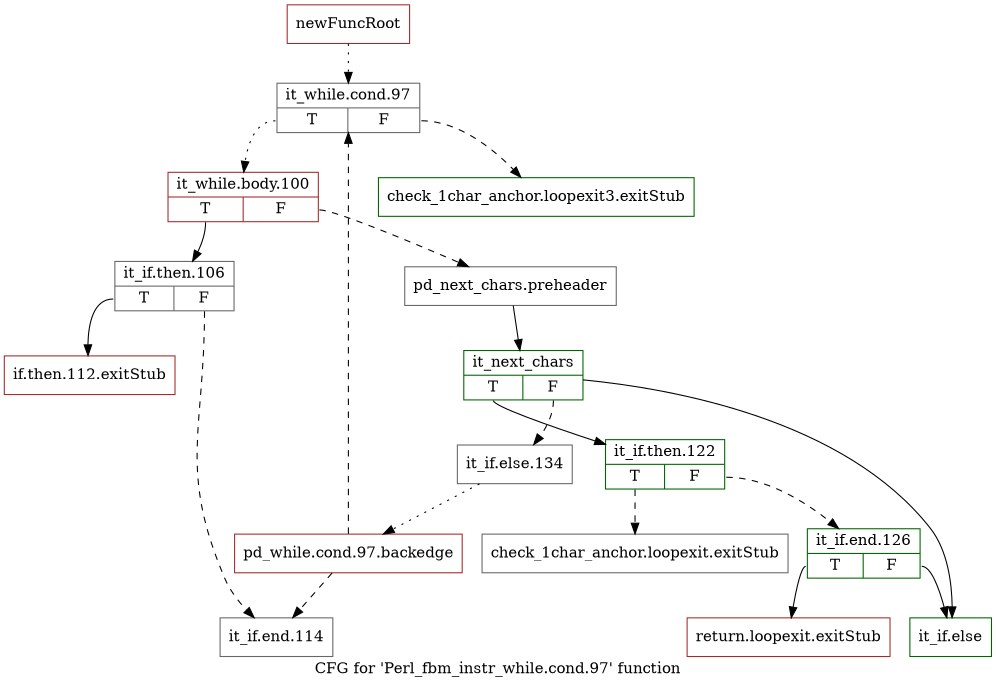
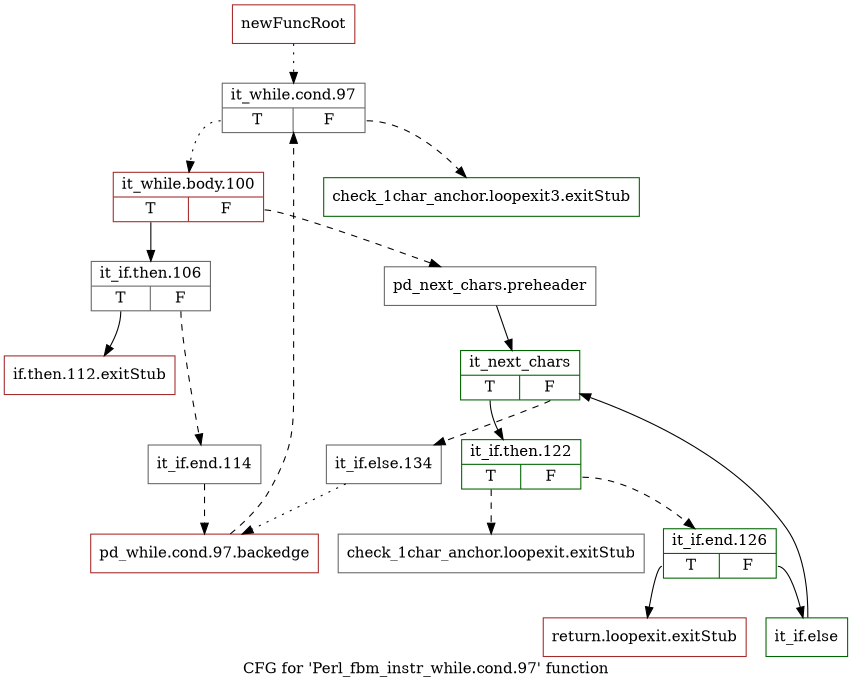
(810, 437) -> (736, 476)
(316, 591) -> (205, 504)
